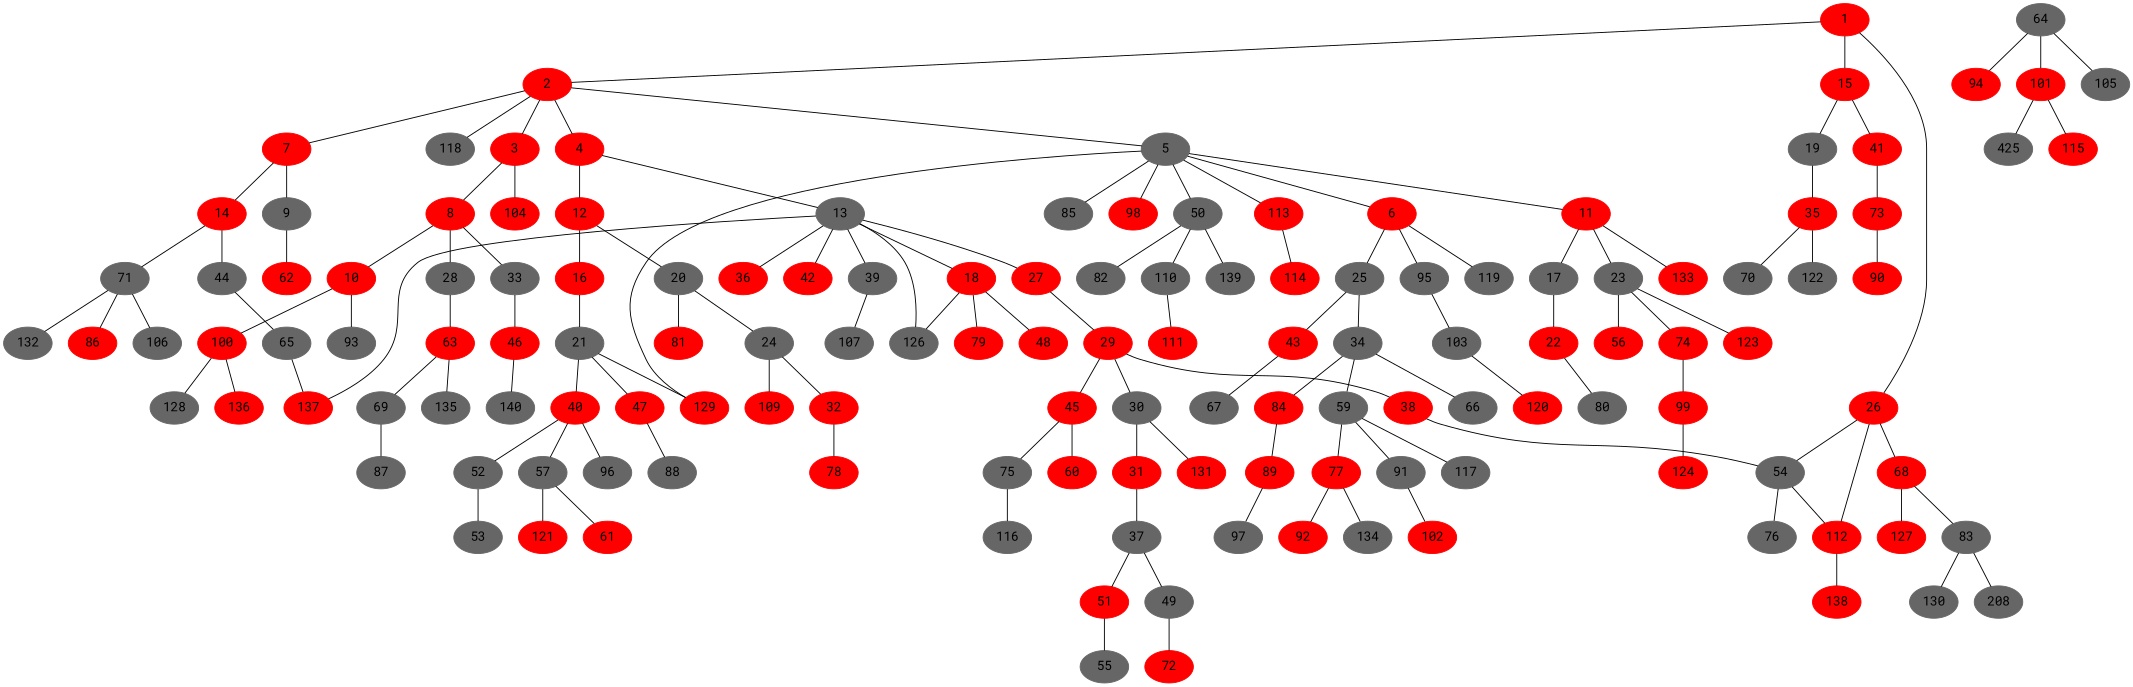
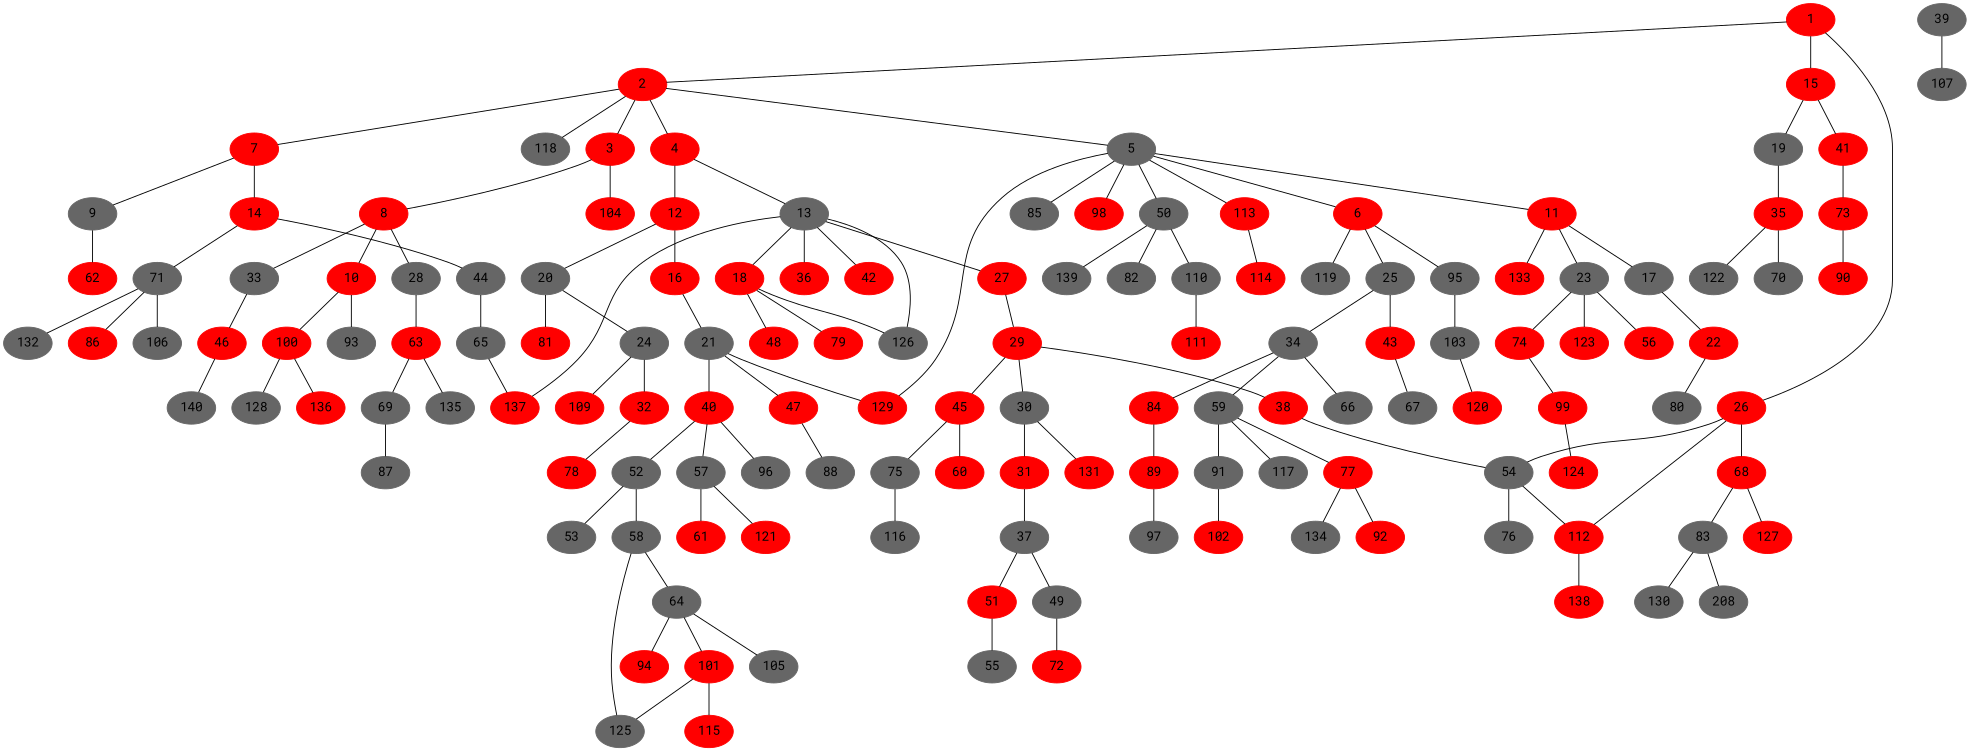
(2008, 149) -> (620, 731)
(856, 246) -> none
none -> (636, 537)
